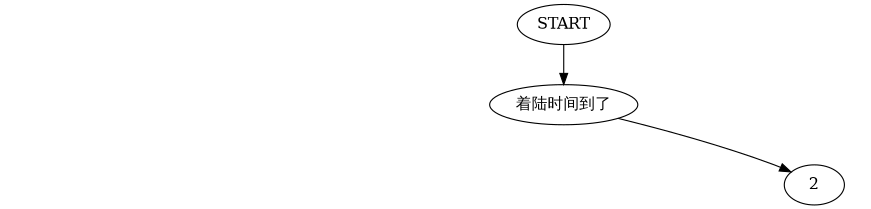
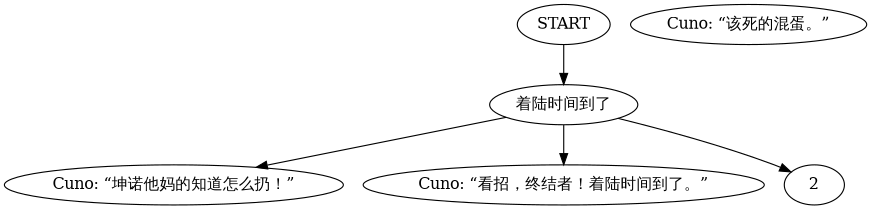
none -> (749, 25)
none -> (174, 185)
none -> (564, 185)
